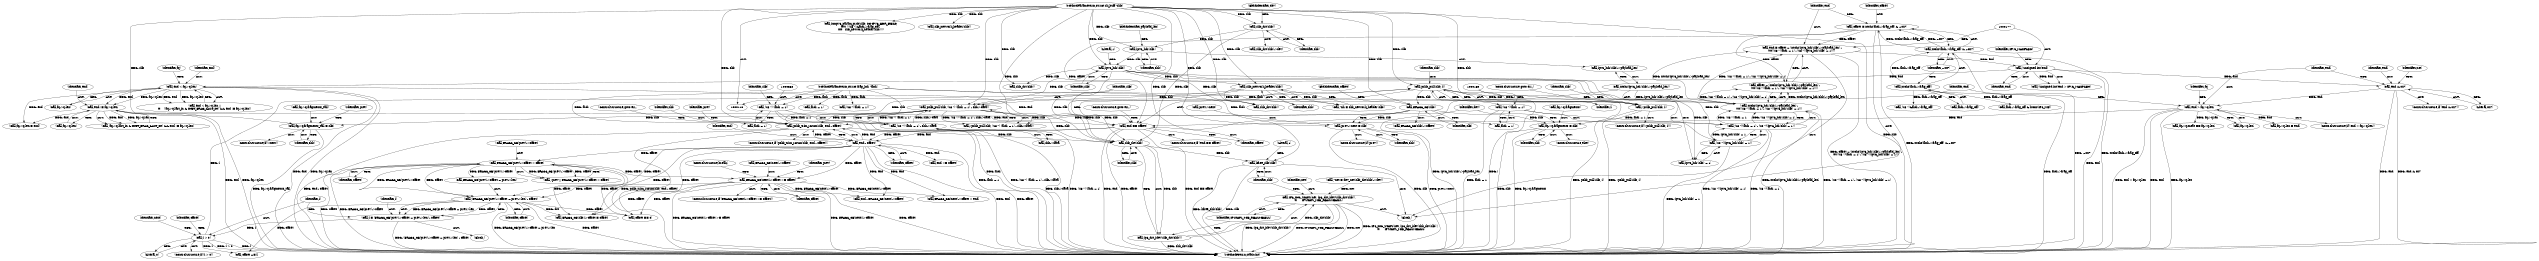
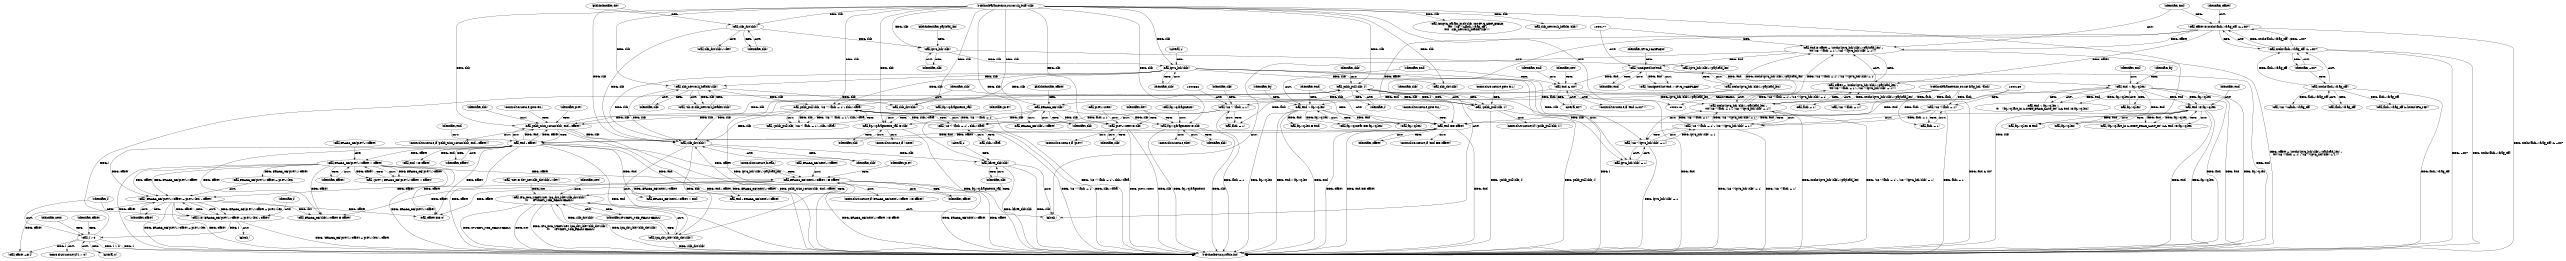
(799, 97) -> (1726, 97)
(2348, 126) -> none
(1705, 153) -> (1637, 153)
